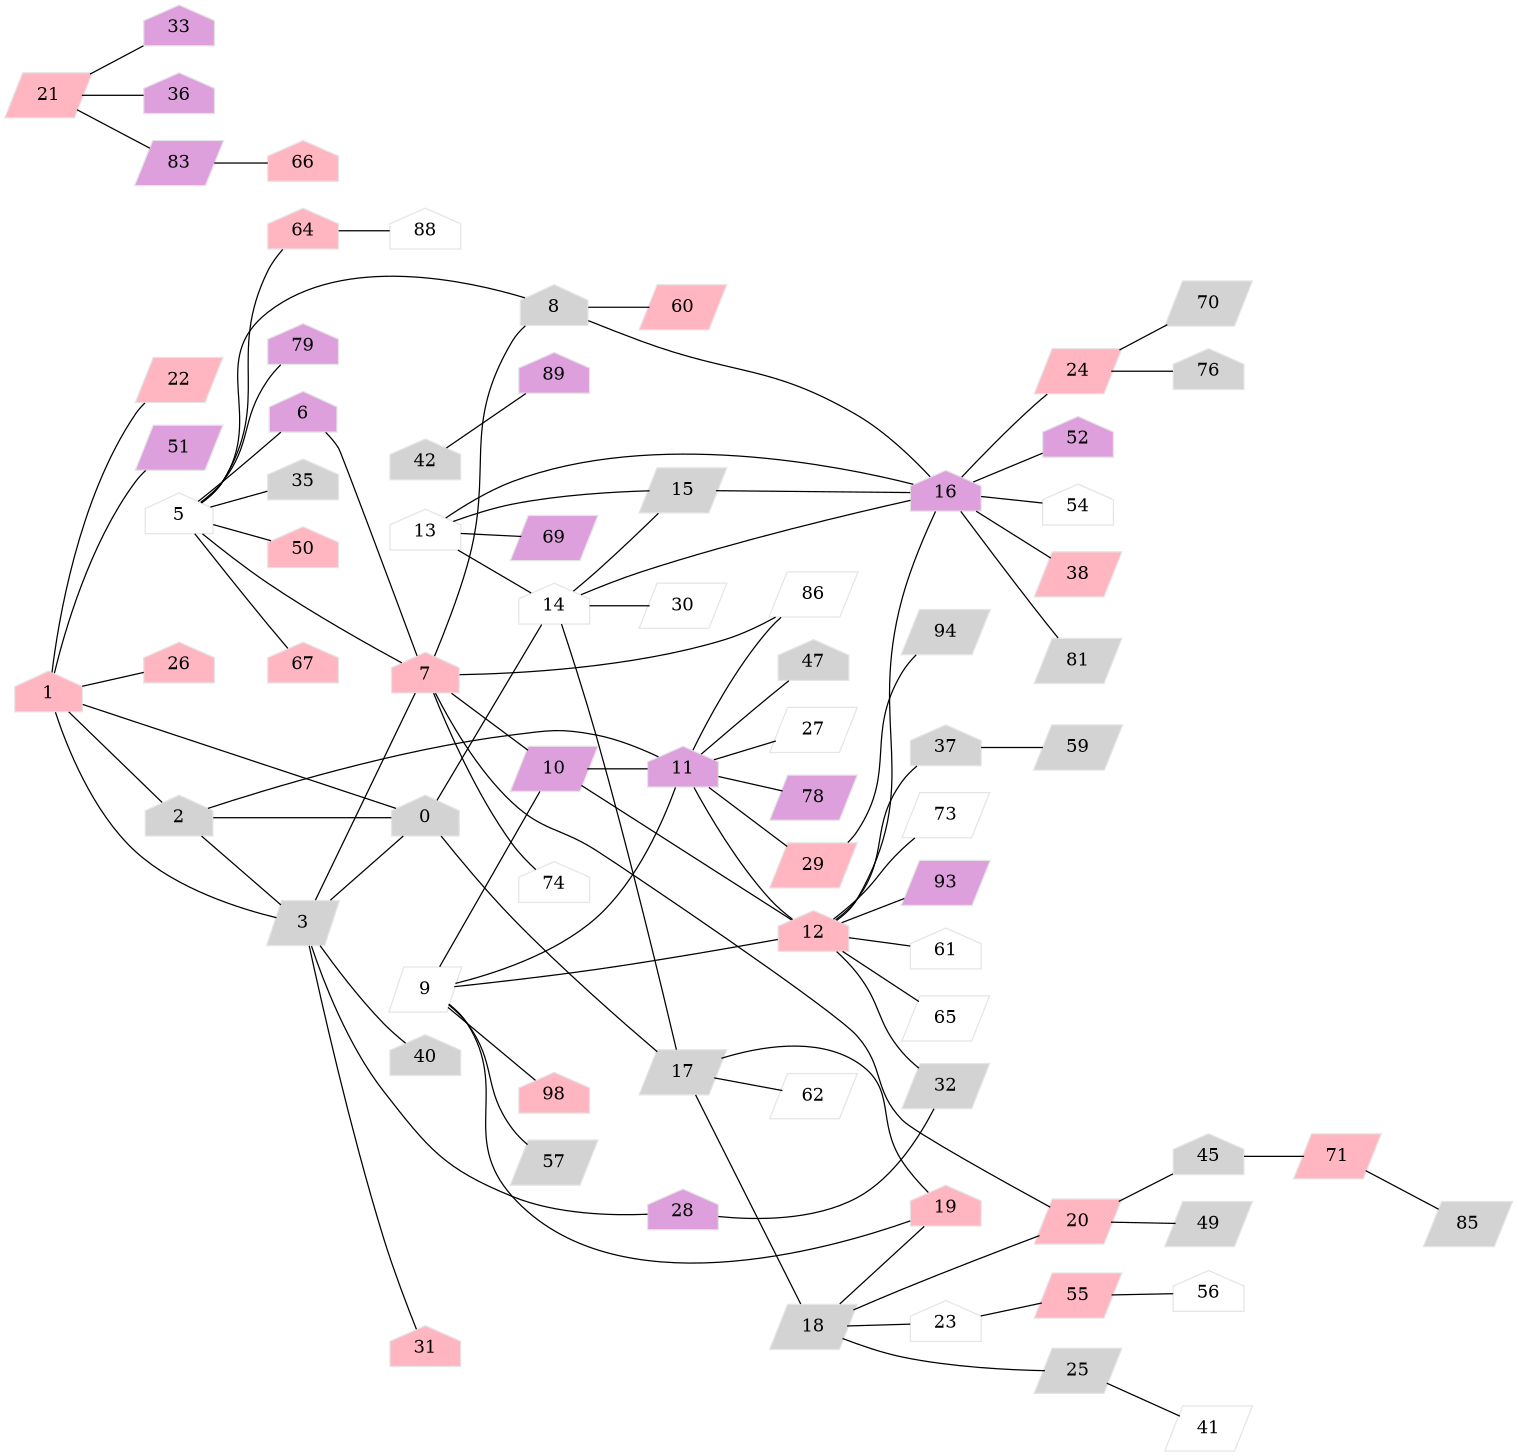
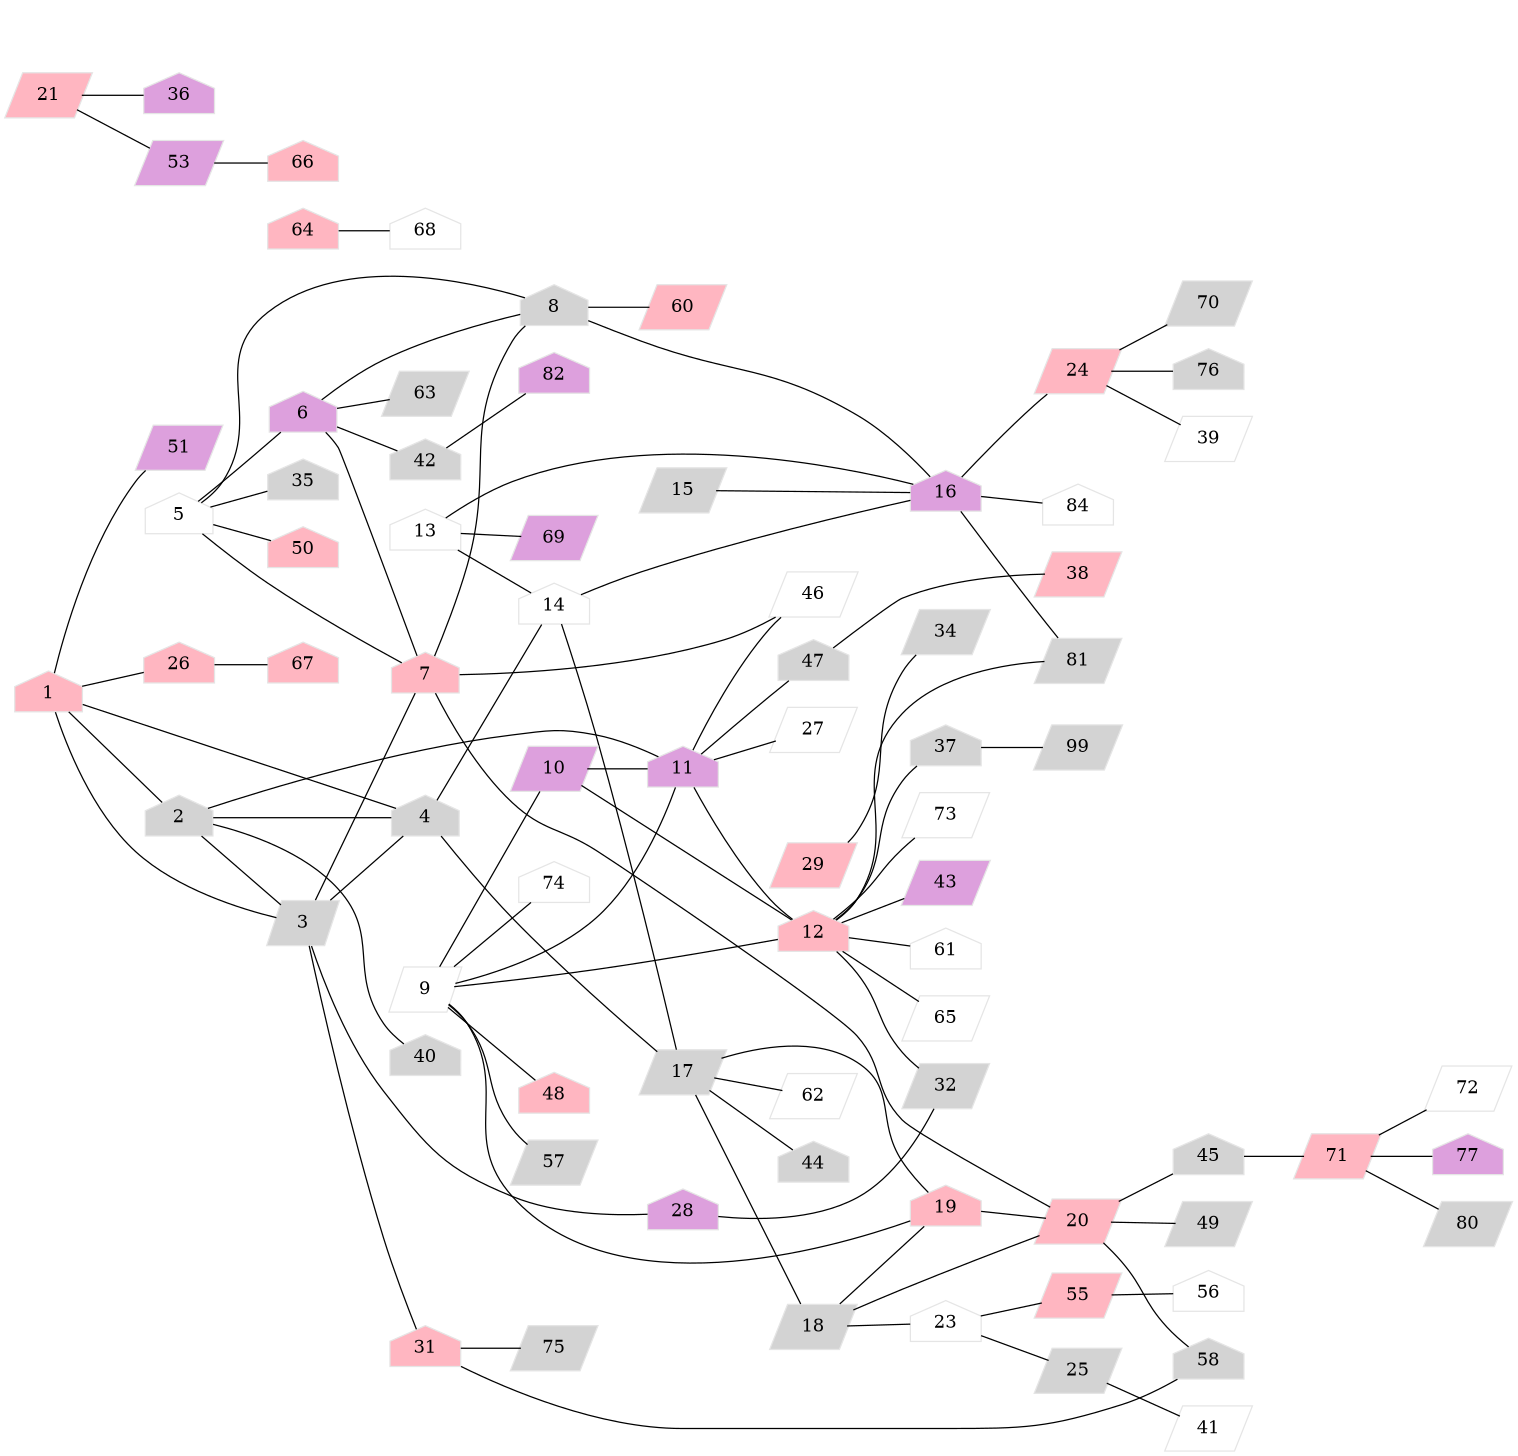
(179, 28) -> none
(179, 163) -> (179, 163)
(425, 231) -> (425, 231)
(303, 346) -> none
none -> (416, 346)
(554, 375) -> (554, 375)
(248, 379) -> none
(179, 380) -> none
none -> (425, 394)
none -> (367, 439)
(1078, 439) -> none
none -> (1209, 439)
(550, 498) -> none
(1078, 507) -> (1078, 507)
(1013, 535) -> (931, 589)
(617, 553) -> none
(241, 591) -> (241, 665)
(813, 594) -> (813, 594)
(683, 606) -> none
(946, 632) -> (946, 632)
(492, 723) -> none
(891, 730) -> (892, 727)
(1078, 747) -> (1078, 747)
(477, 786) -> (492, 935)
(813, 798) -> none
(748, 817) -> none
(425, 818) -> (425, 818)
(946, 883) -> (946, 883)
(360, 997) -> (347, 901)
none -> (1468, 1089)
(554, 1095) -> (554, 1095)
none -> (1468, 1156)
none -> (813, 1164)
none -> (1014, 1215)
(1468, 1224) -> (1468, 1224)
none -> (554, 1348)
none -> (1209, 1361)
(942, 1364) -> (1015, 1348)
